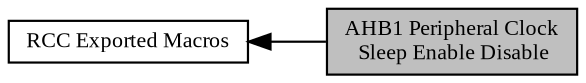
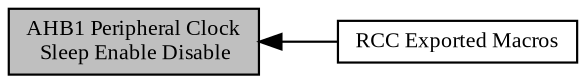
(298, 42) -> (310, 42)
